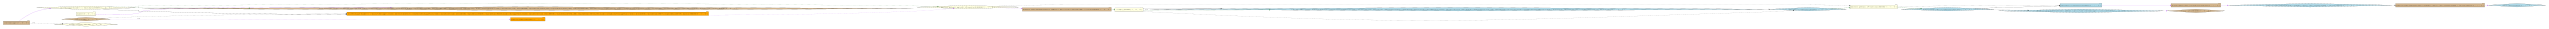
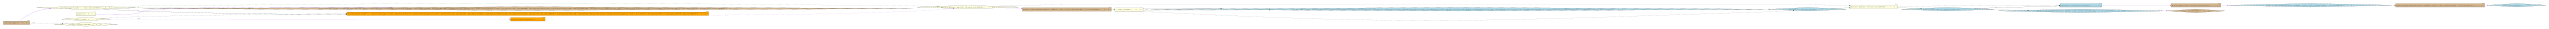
(86, 19) -> (86, 19)
